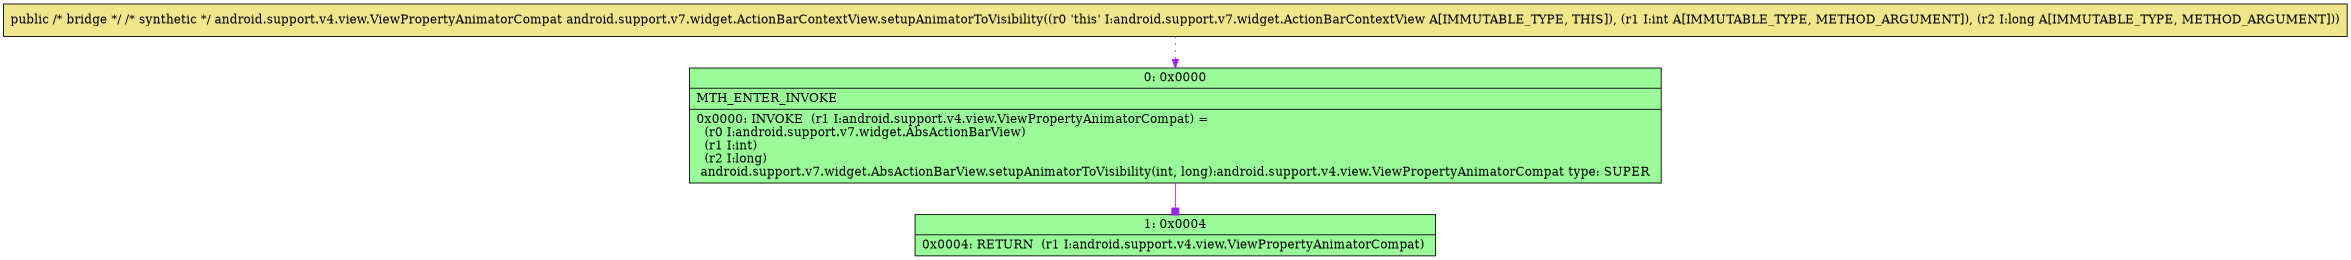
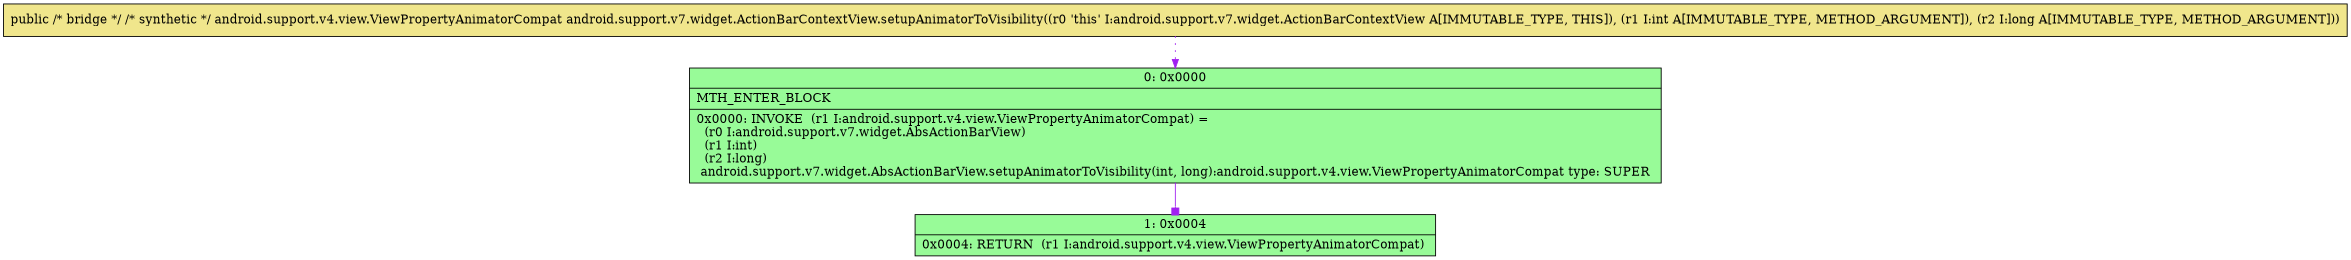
(767, 98) -> (764, 98)
